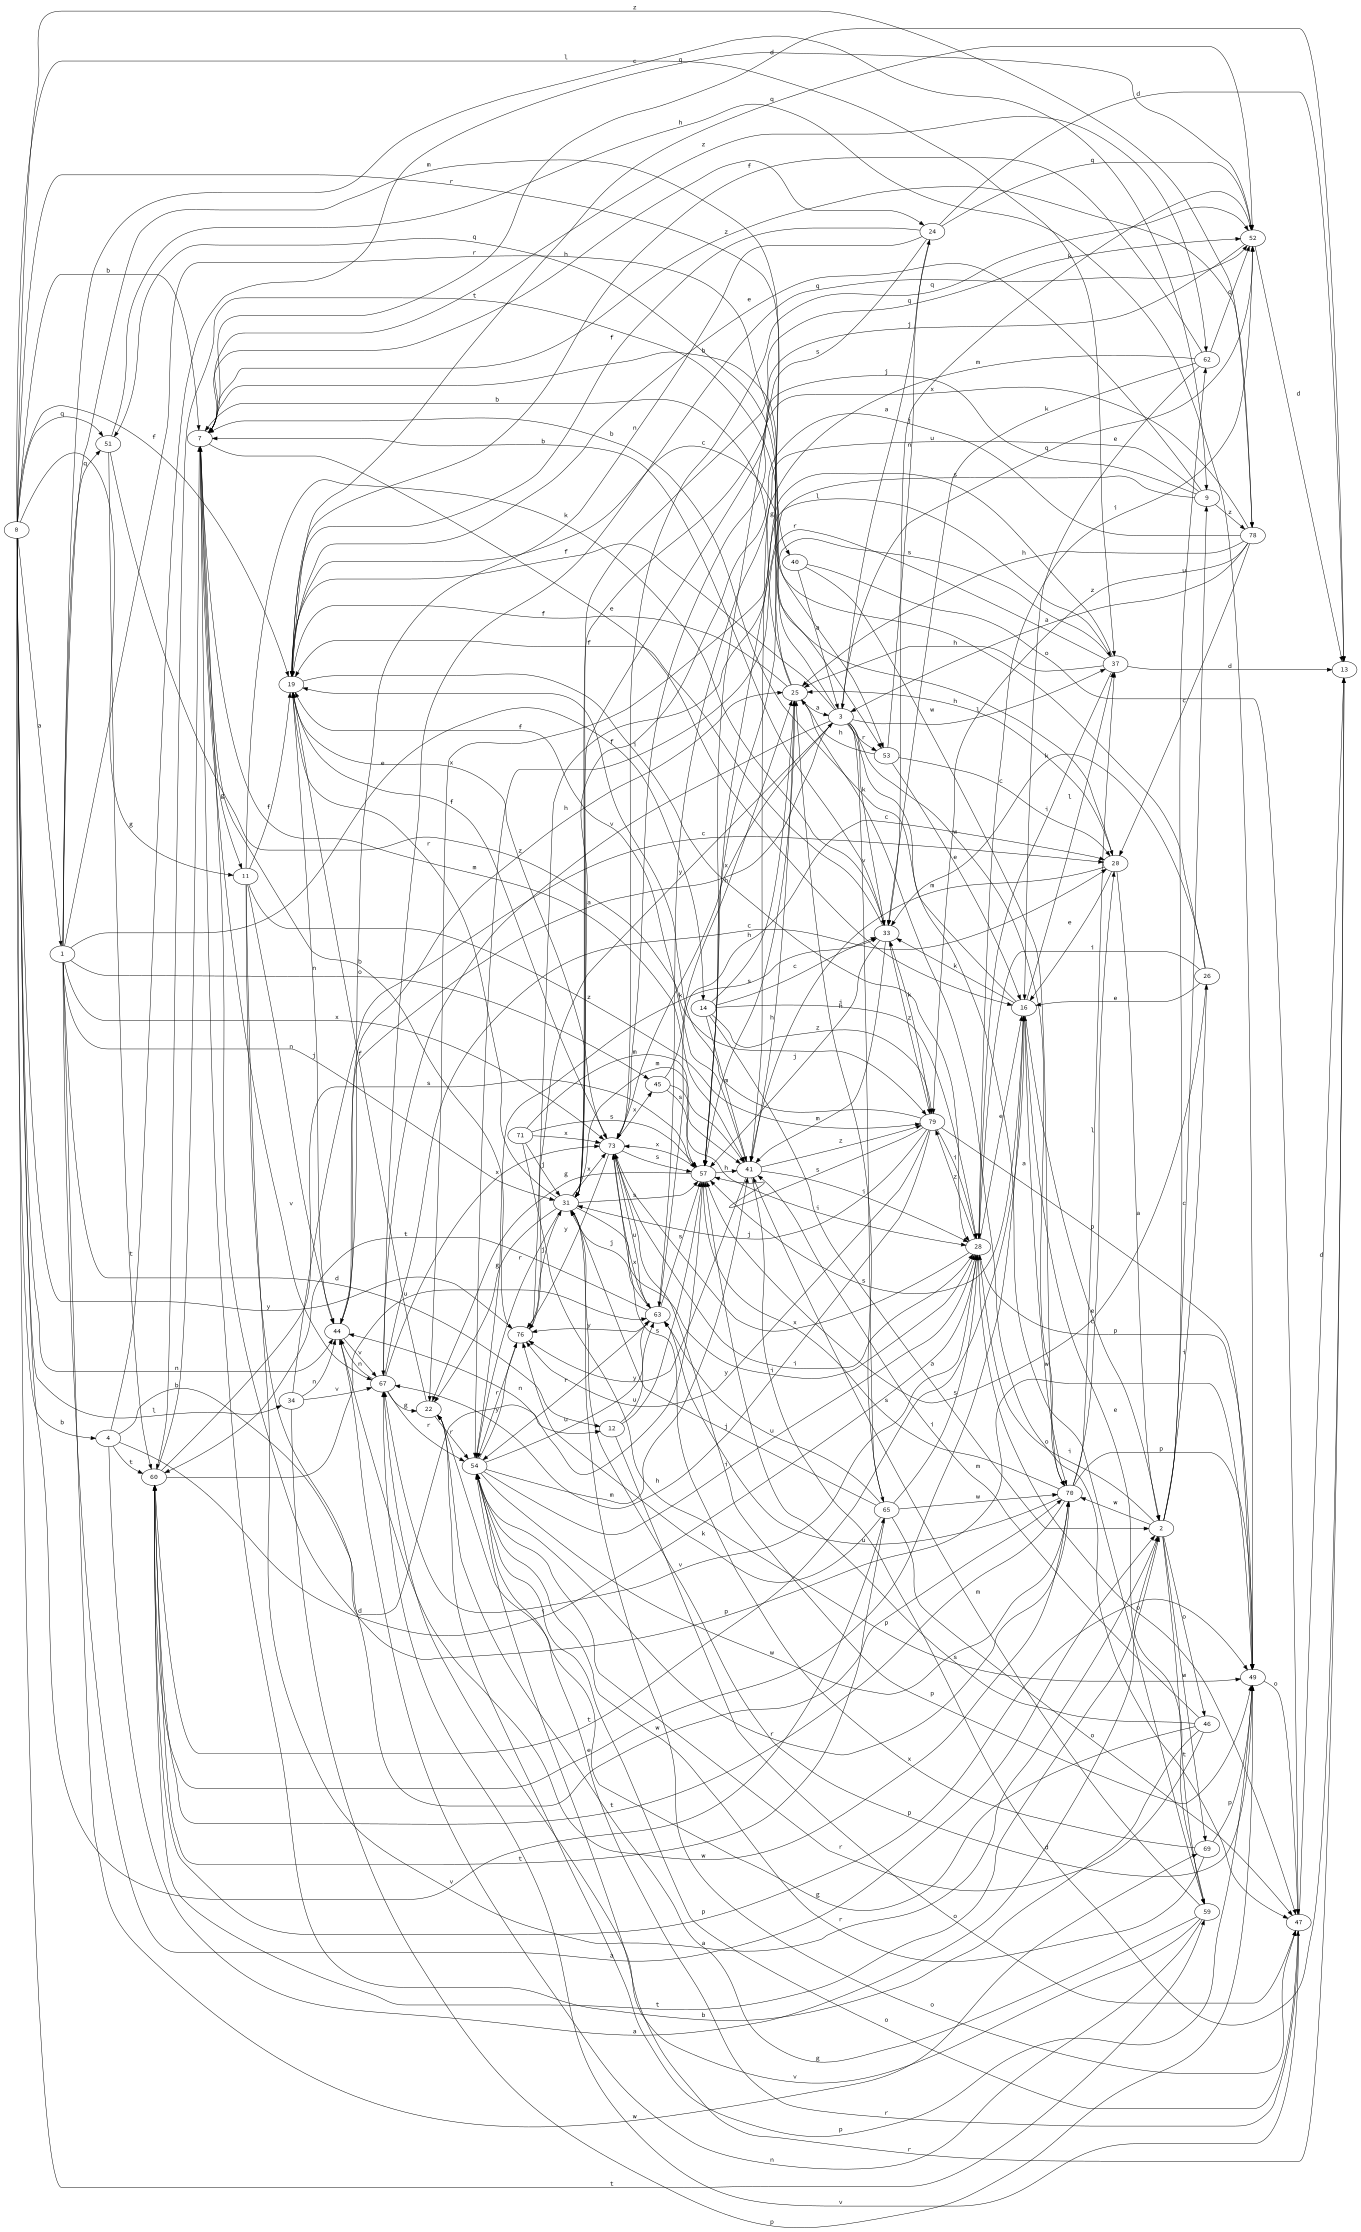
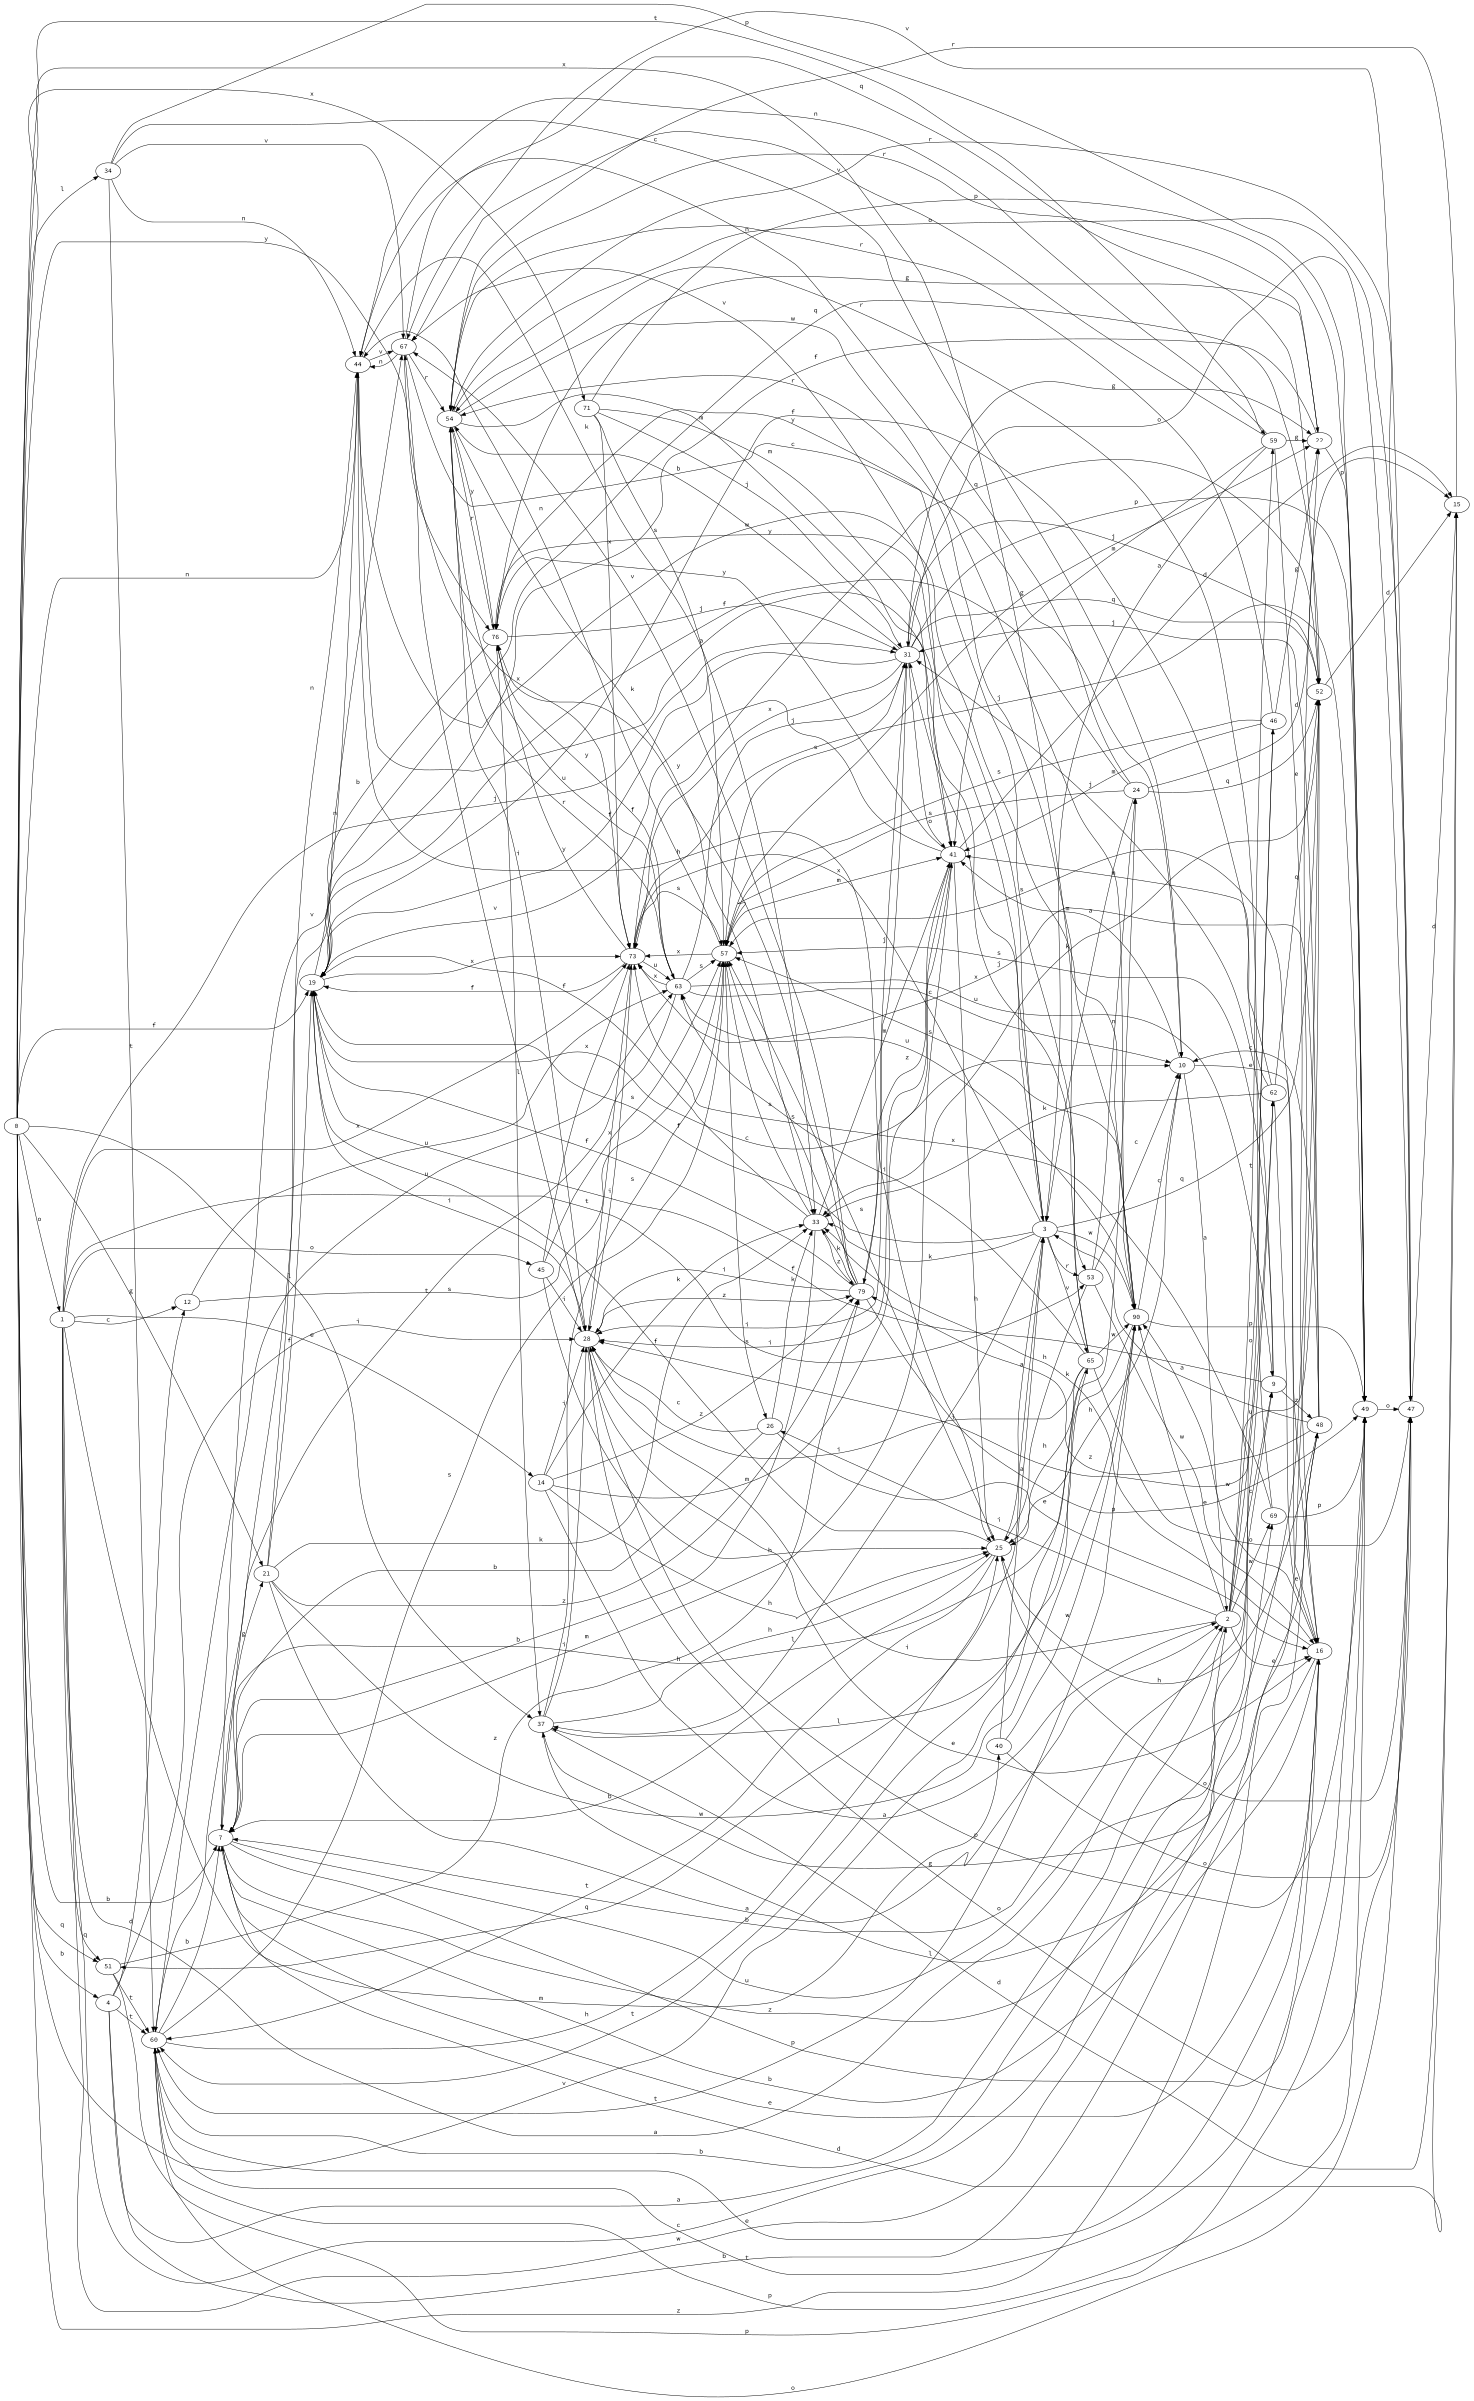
(681, 60) -> (724, 2256)
(681, 123) -> (747, 2331)
(703, 145) -> (747, 1981)
(452, 182) -> (564, 65)
none -> (38, 214)
(475, 253) -> (587, 1201)
(749, 299) -> (793, 1269)
(1253, 536) -> (1320, 1425)
none -> (680, 606)
(717, 660) -> (1089, 1015)
(1344, 670) -> (1457, 505)
(1008, 694) -> (1212, 1486)
(40, 726) -> (40, 1219)
(554, 770) -> none
(429, 844) -> (610, 815)
(385, 850) -> (814, 1534)
(1116, 863) -> (1182, 1066)
(246, 876) -> (266, 1574)
(1093, 948) -> (678, 1403)
(795, 966) -> (678, 1280)
(795, 1057) -> (770, 1104)
(658, 1064) -> (930, 821)
none -> (131, 1103)
(633, 1117) -> (574, 1120)
(726, 1168) -> (839, 880)
(520, 1258) -> (678, 469)
(1078, 1270) -> (1259, 1664)
(337, 1279) -> (108, 1320)
(1018, 1307) -> (1062, 823)
(1034, 1360) -> (735, 1189)
(402, 1408) -> (849, 278)
(772, 1431) -> (885, 1170)
(658, 1481) -> (633, 577)
(1070, 1493) -> (1136, 1317)
(703, 1534) -> (793, 420)
(932, 1693) -> (999, 698)
(873, 1858) -> (1048, 2320)
none -> (678, 1973)
(658, 2005) -> (701, 2152)
